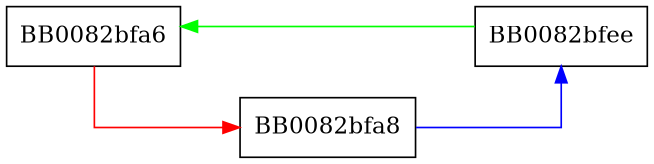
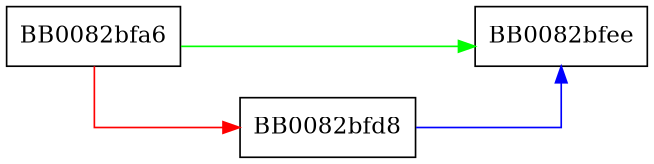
(336, 26) -> (320, 46)
(328, 127) -> (328, 127)
